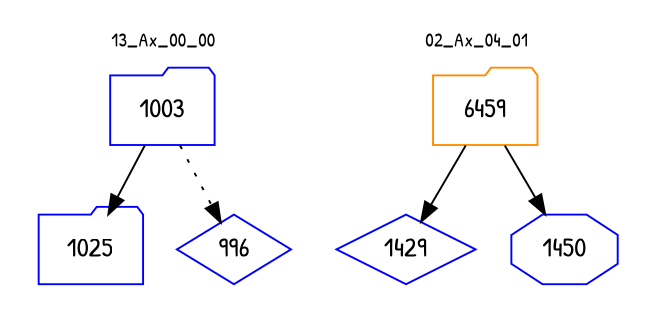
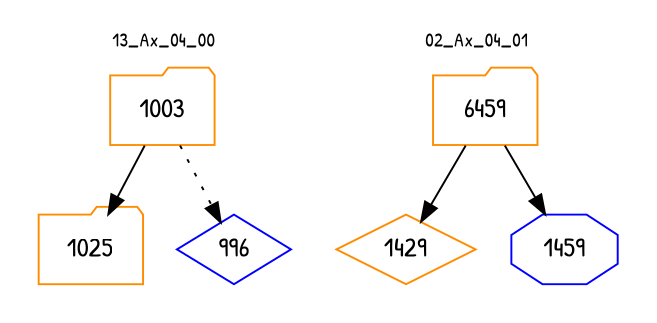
(164, 42) -> (164, 42)
(162, 110) -> (162, 110)
(91, 249) -> (91, 249)
(406, 249) -> (406, 249)
(565, 249) -> (565, 249)
